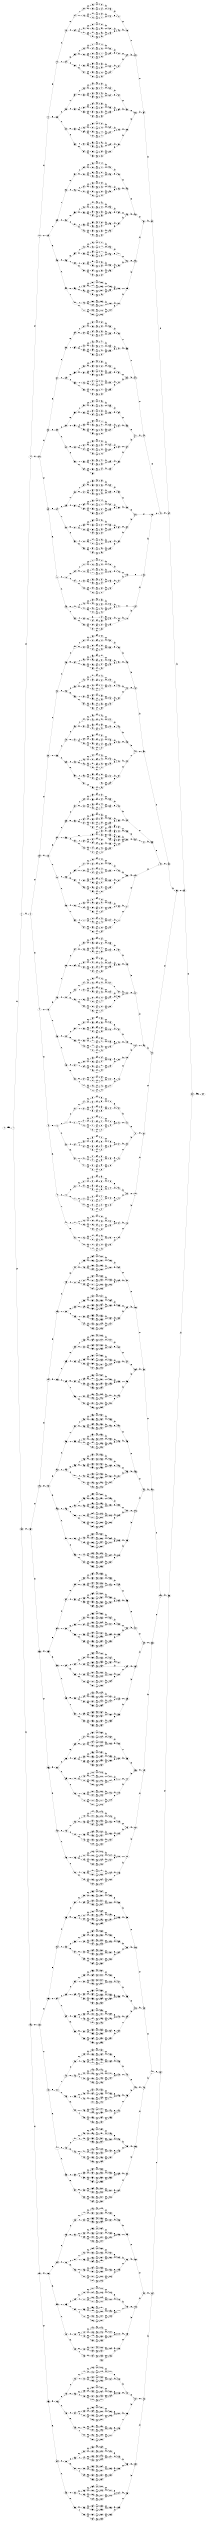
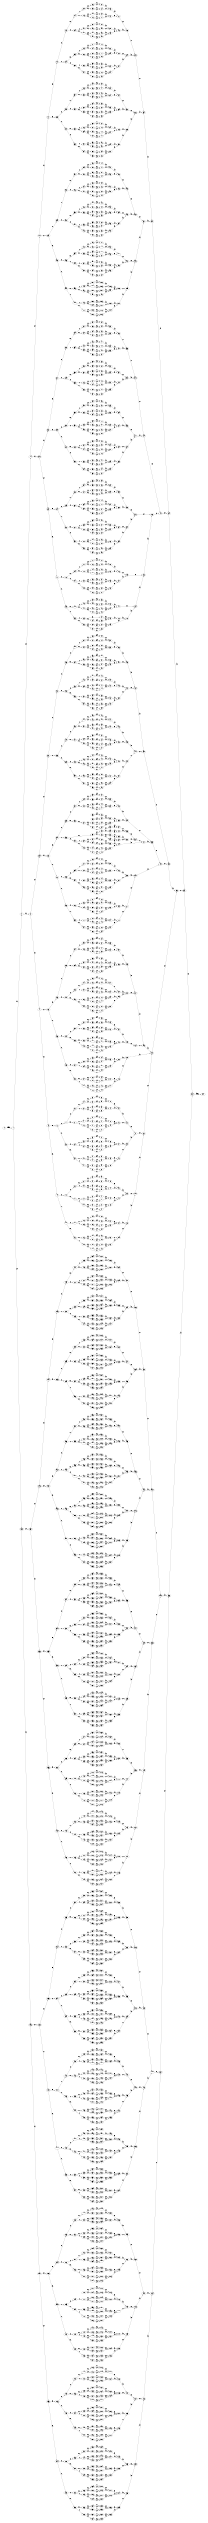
none -> (101, 473)
none -> (93, 783)
(84, 819) -> none
none -> (106, 842)
(123, 842) -> (131, 843)
(114, 994) -> (114, 992)
(131, 1052) -> (139, 1055)
(114, 1666) -> (123, 1664)
none -> (88, 2100)
(106, 2132) -> none
(79, 2296) -> none
none -> (93, 2360)
